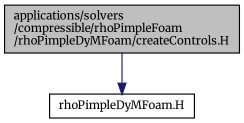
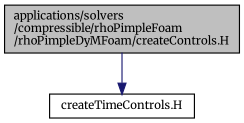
(122, 106) -> (122, 106)
